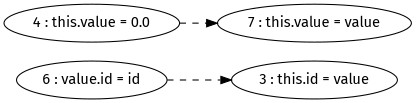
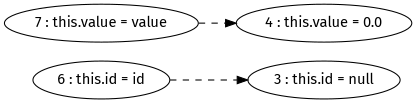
(193, 23) -> (212, 23)
(92, 80) -> (101, 80)
(314, 80) -> (324, 80)
